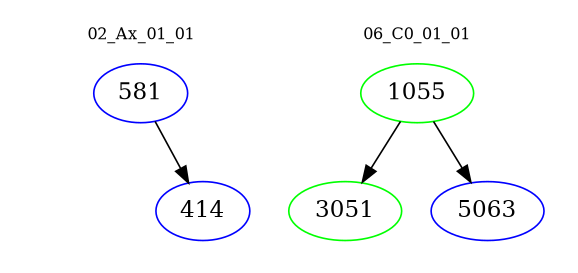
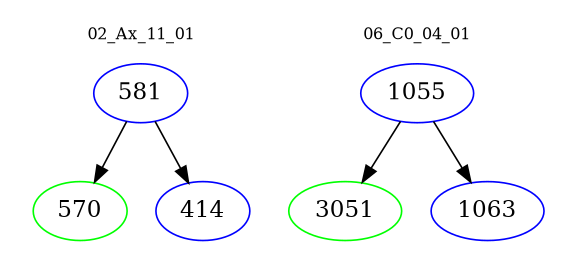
(142, 35) -> (142, 35)
(417, 35) -> (417, 35)
(417, 93) -> (417, 93)
none -> (80, 211)
(488, 211) -> (488, 211)
